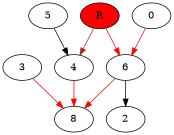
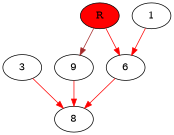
(48, 16) -> none
(152, 16) -> (152, 16)
(74, 67) -> (74, 67)
(126, 119) -> none
